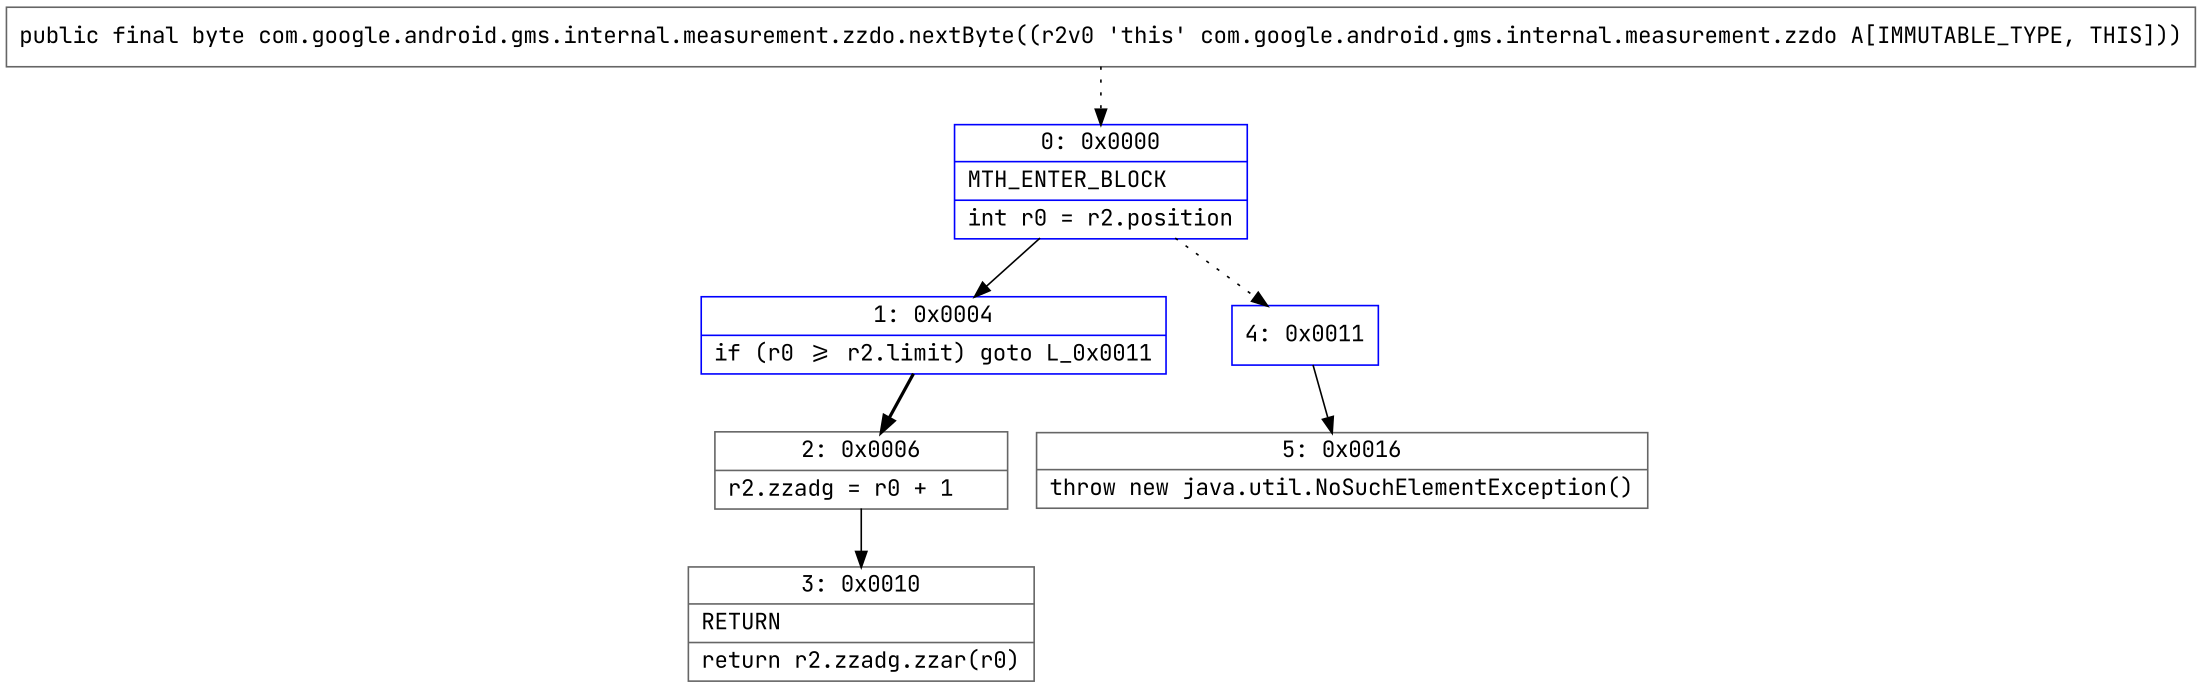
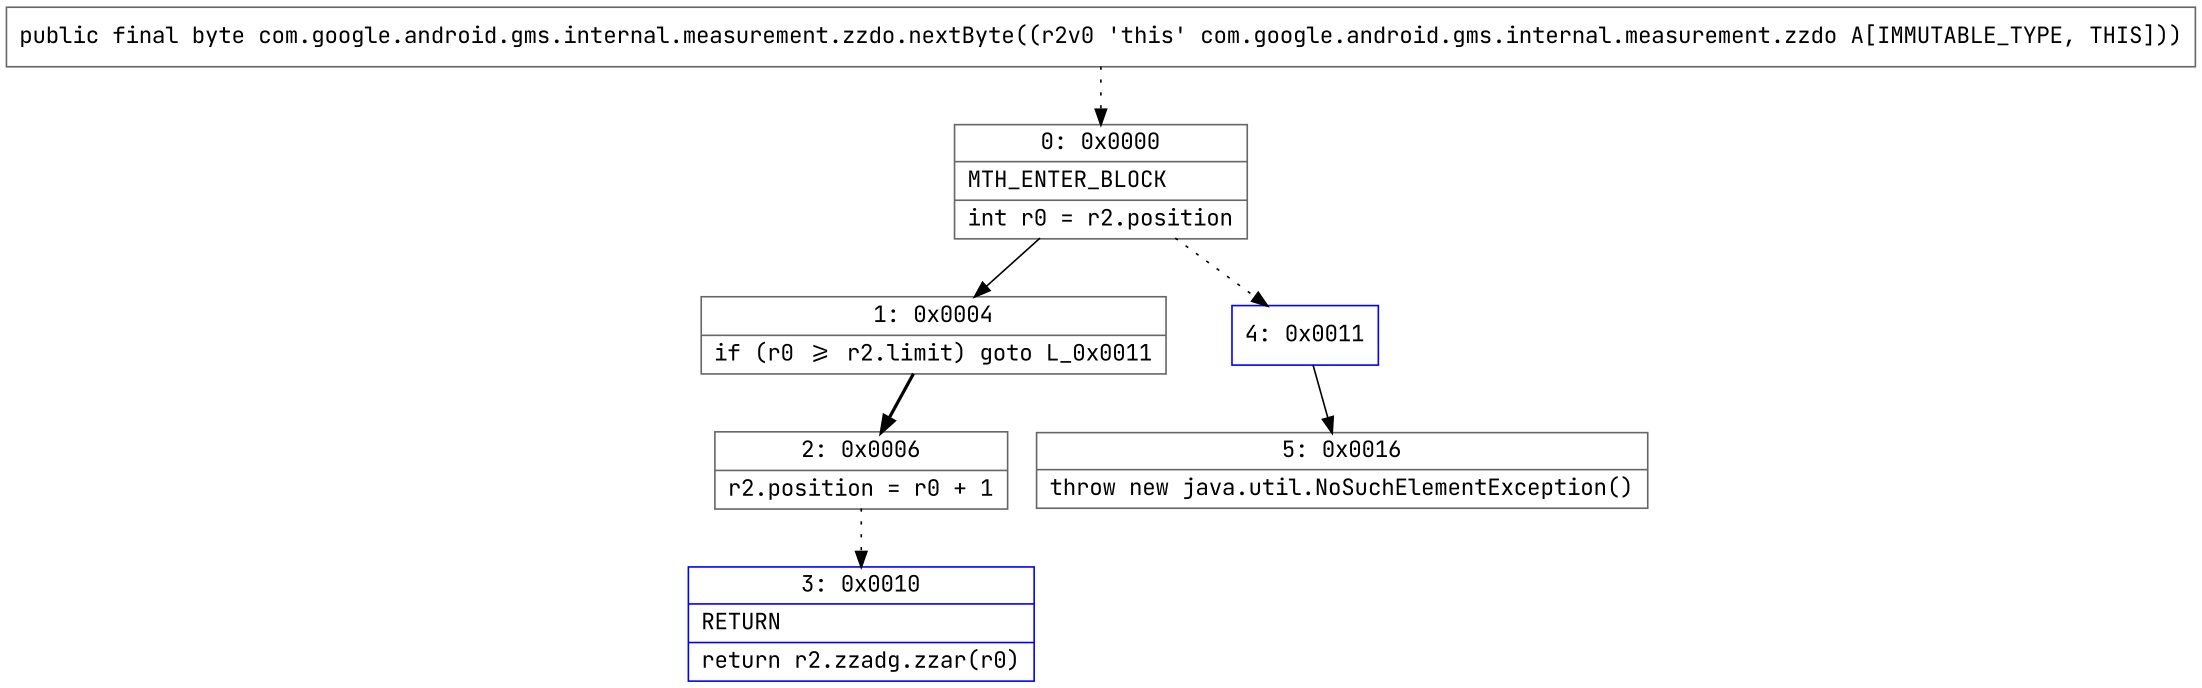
(1101, 182) -> (1101, 182)
(934, 335) -> (934, 335)
(841, 489) -> (861, 489)
(861, 530) -> (861, 530)
(861, 624) -> (861, 624)
